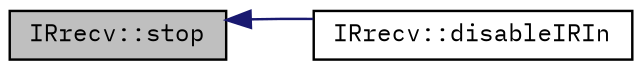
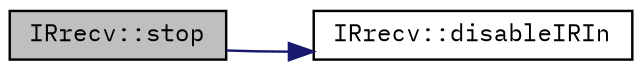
(282, 19) -> (257, 51)
